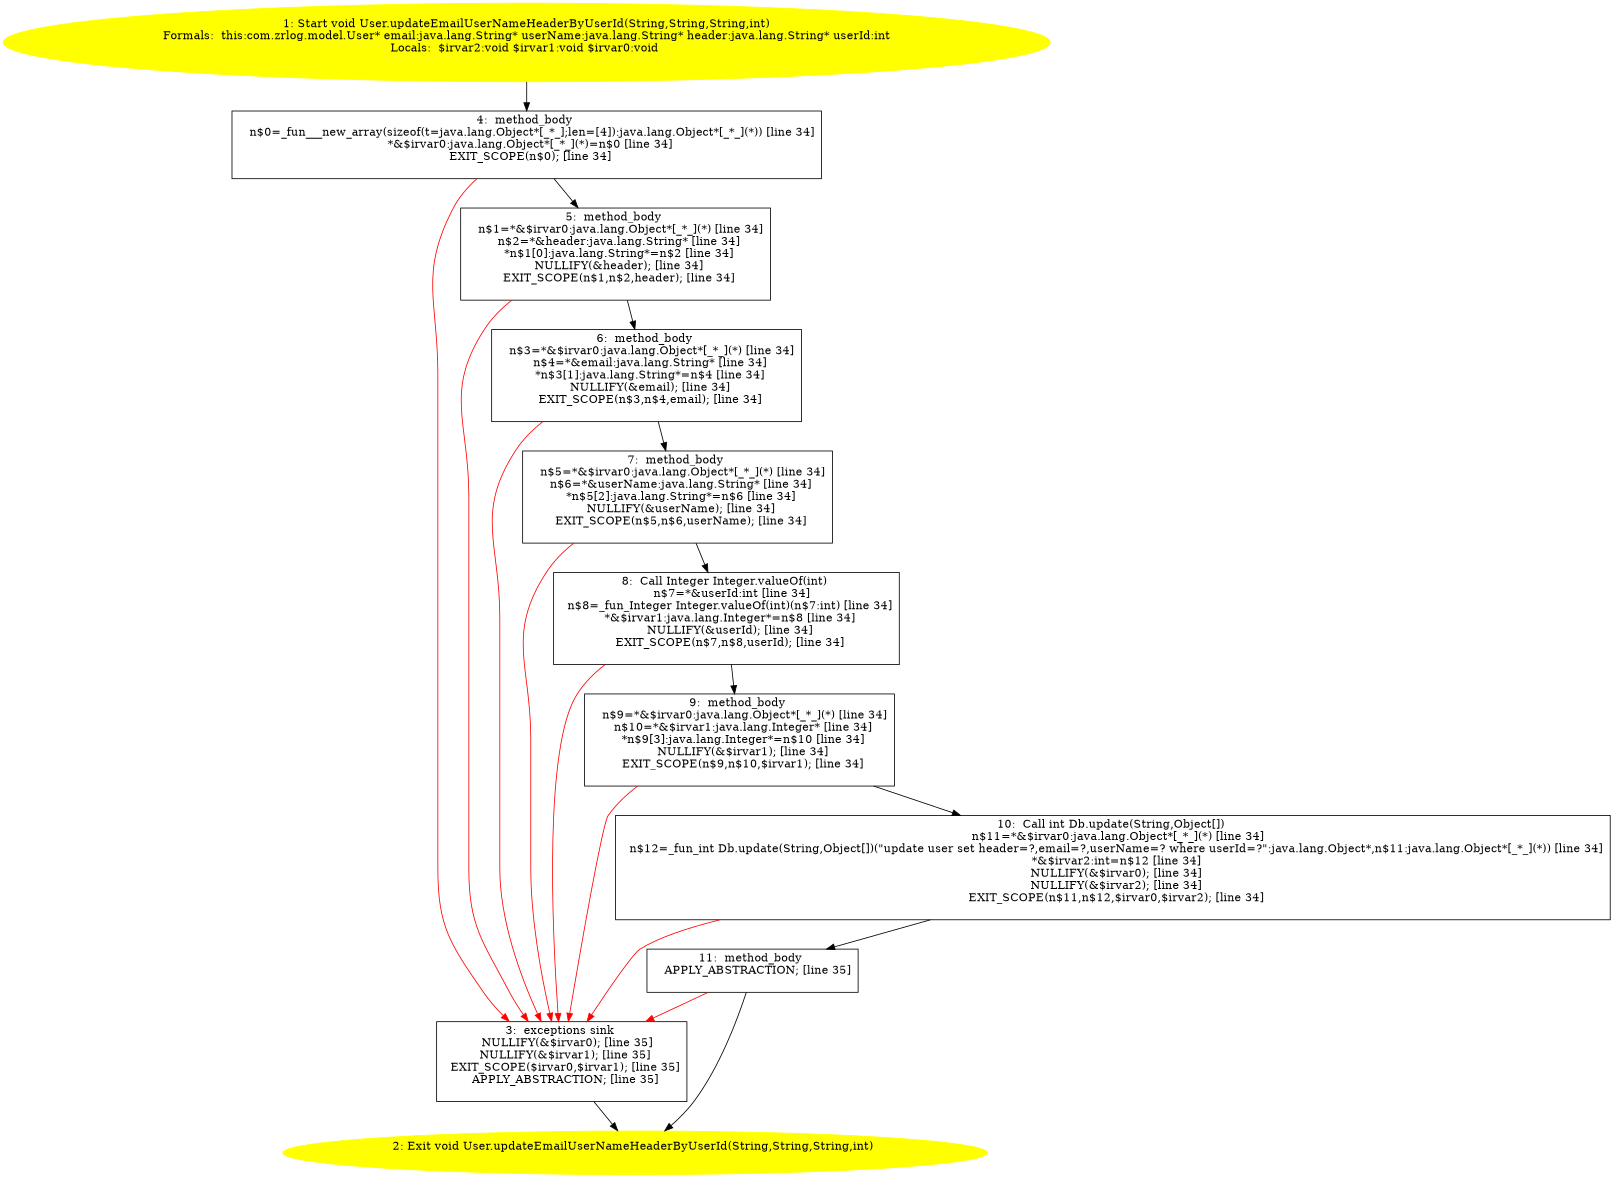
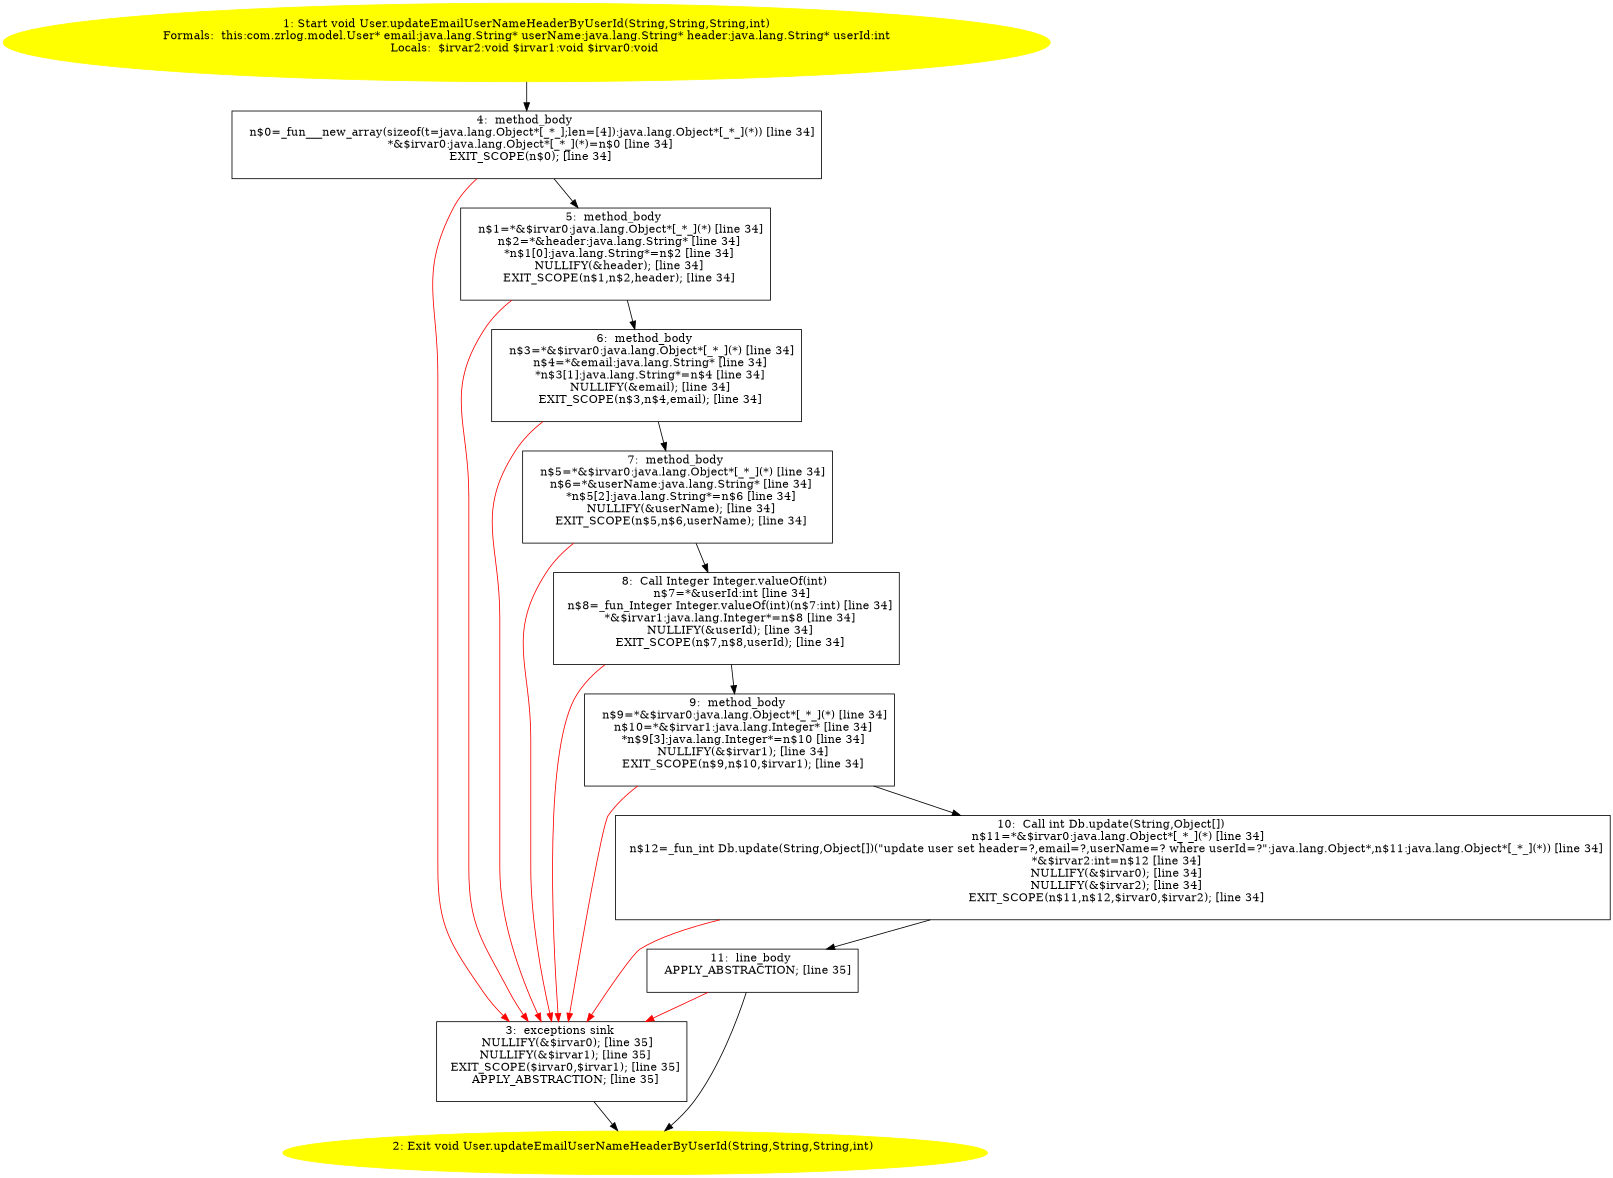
(753, 971) -> (753, 971)
